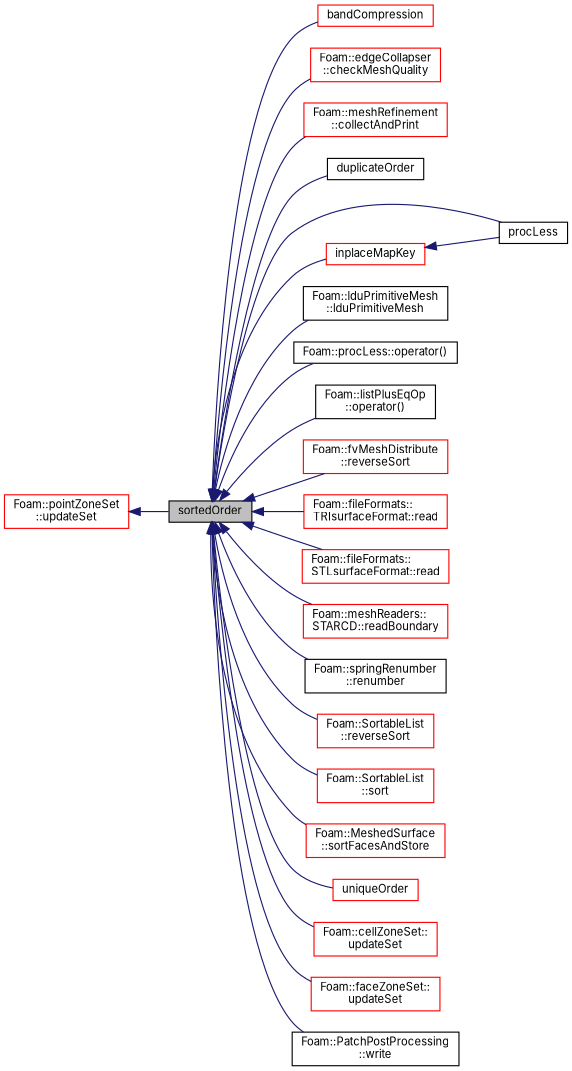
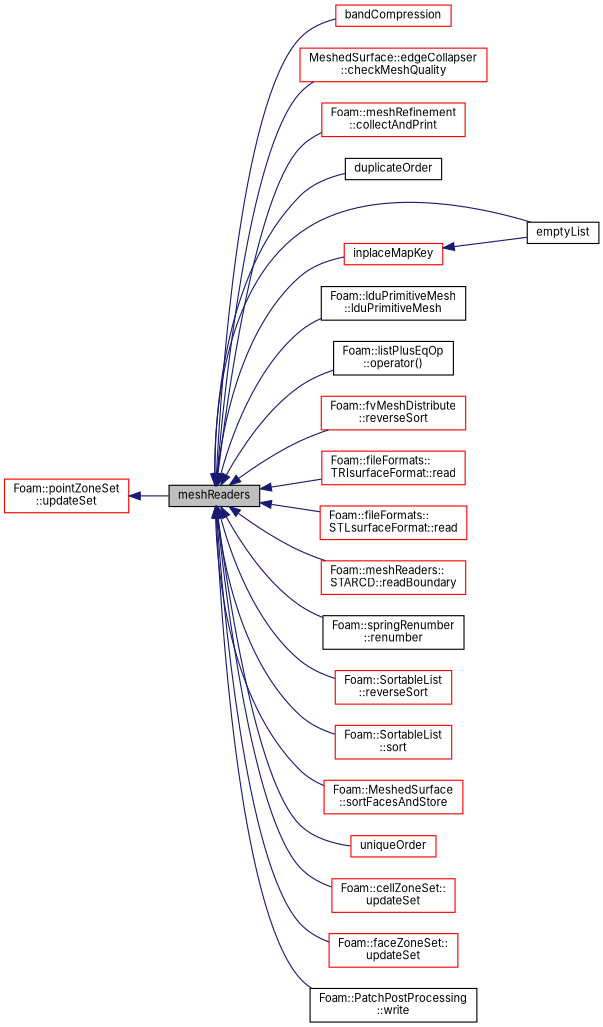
(376, 65) -> (393, 65)
(533, 233) -> (563, 233)
(376, 353) -> none
(210, 512) -> (214, 496)
